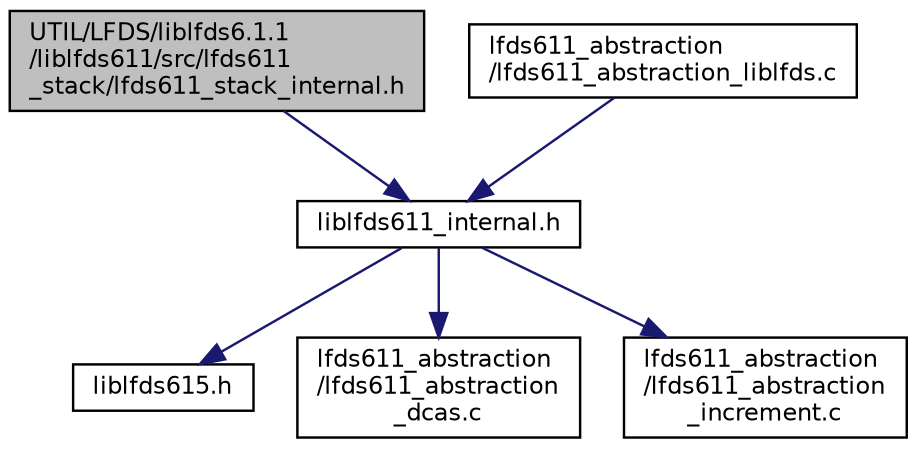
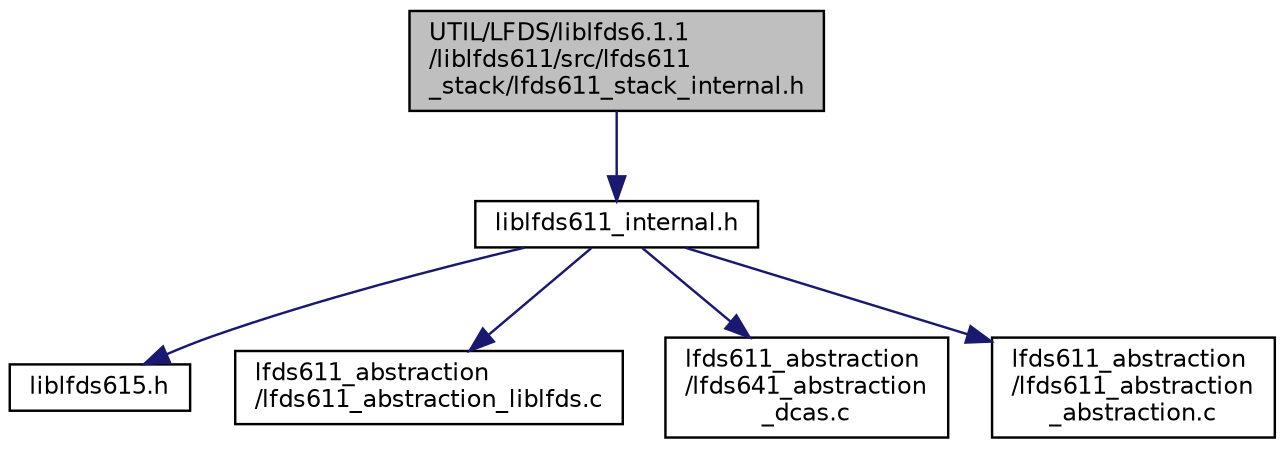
(551, 142) -> (540, 291)
(439, 388) -> (807, 388)
(765, 388) -> (1133, 388)
